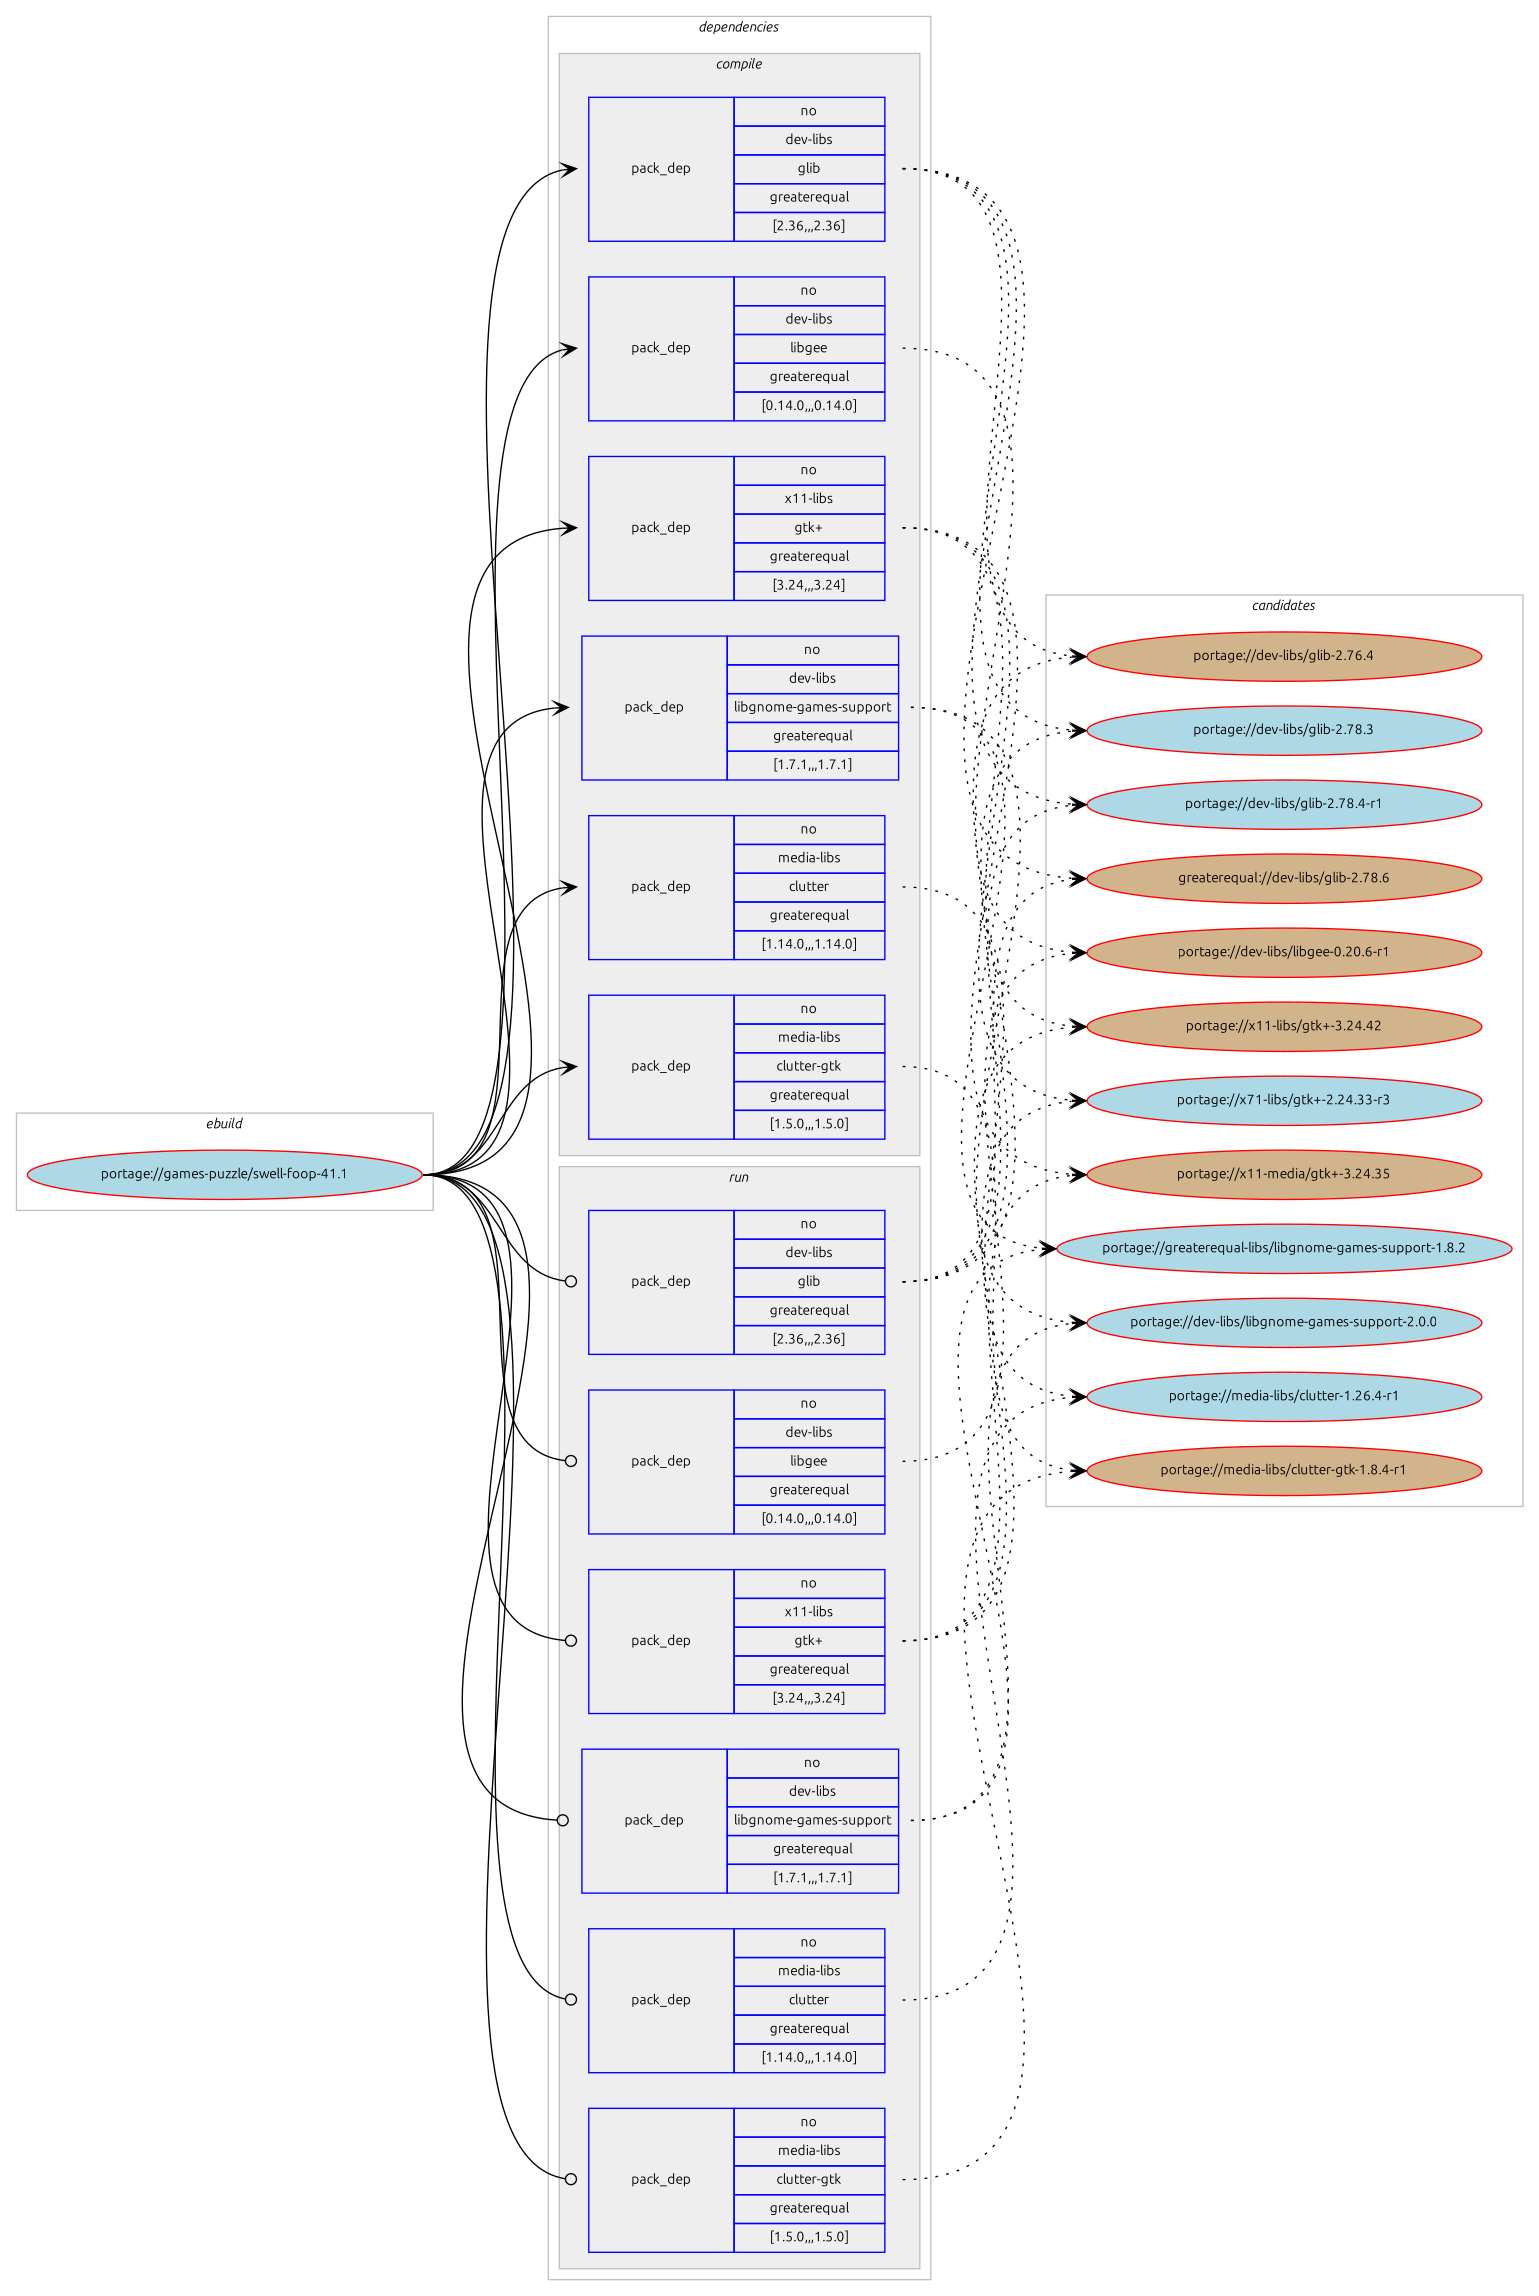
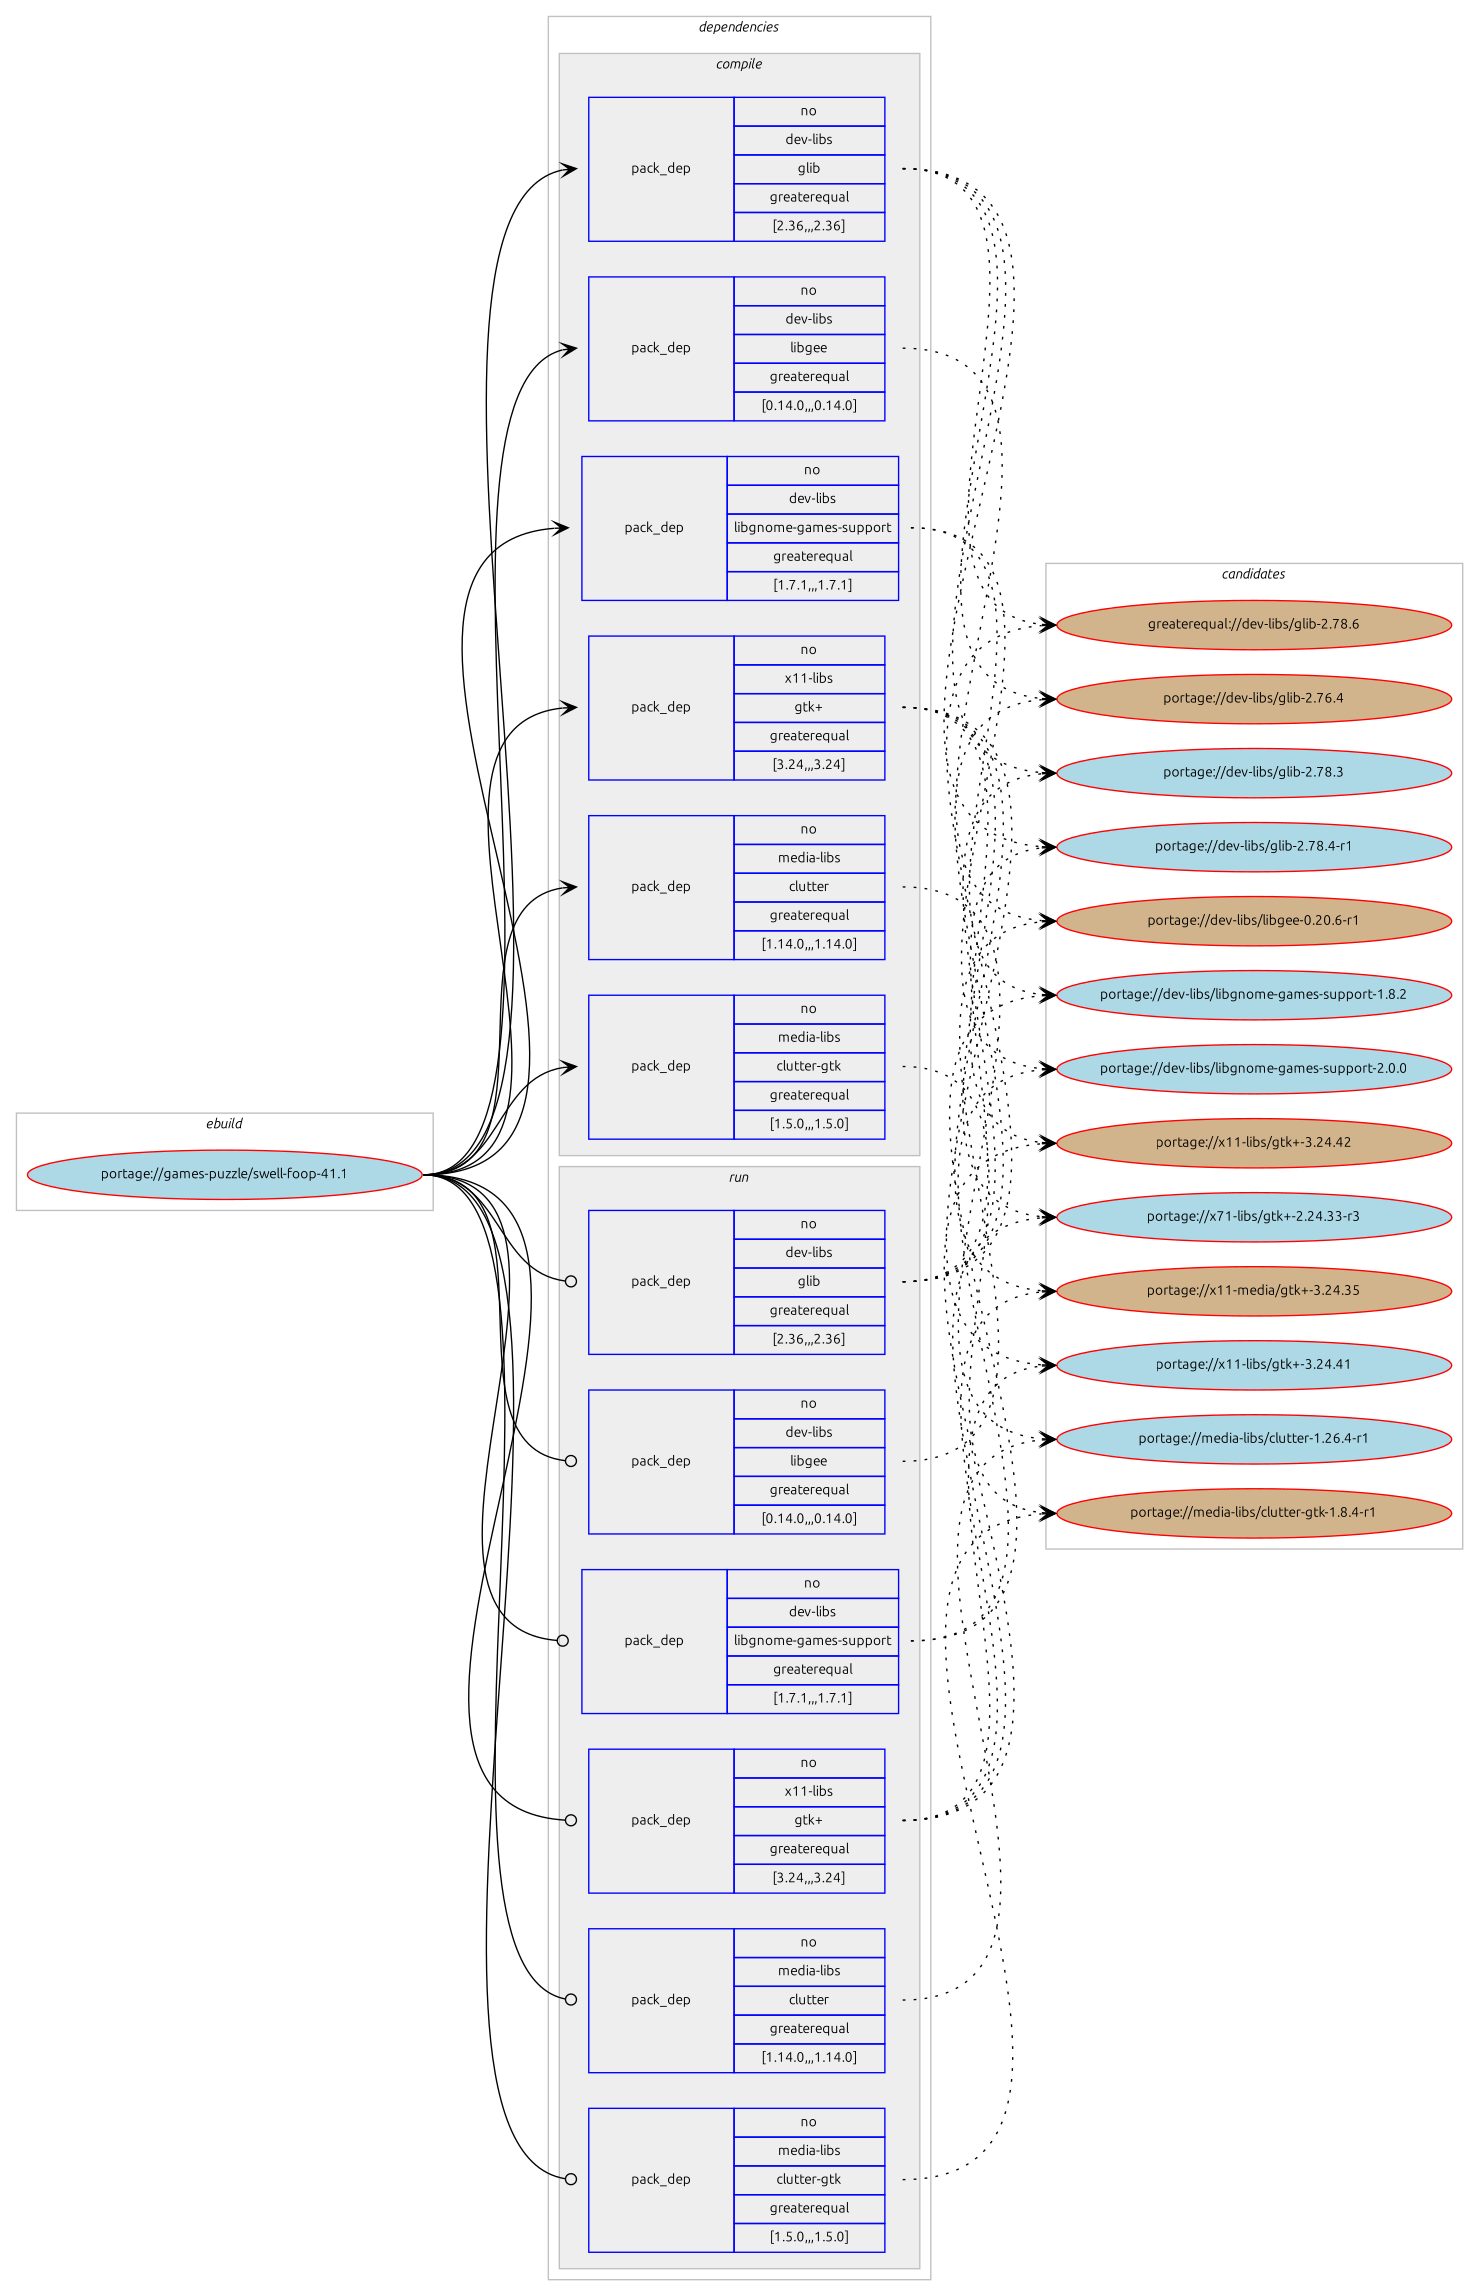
(1284, 1249) -> (1254, 995)
none -> (1254, 1365)
